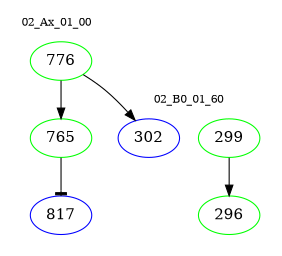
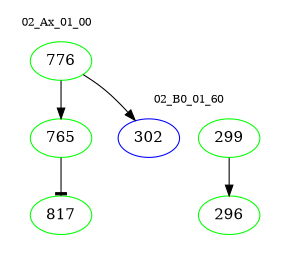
(61, 215) -> (61, 215)
